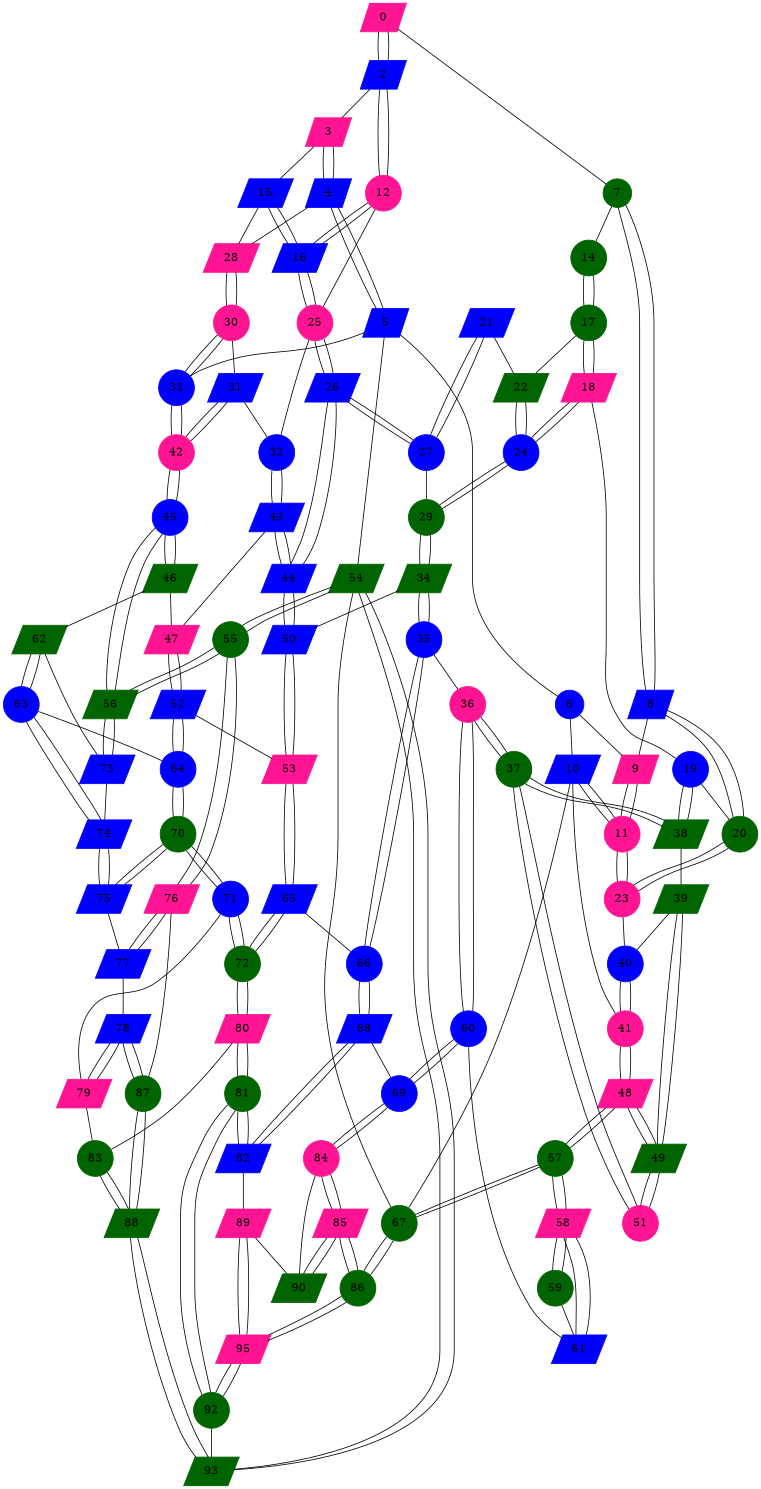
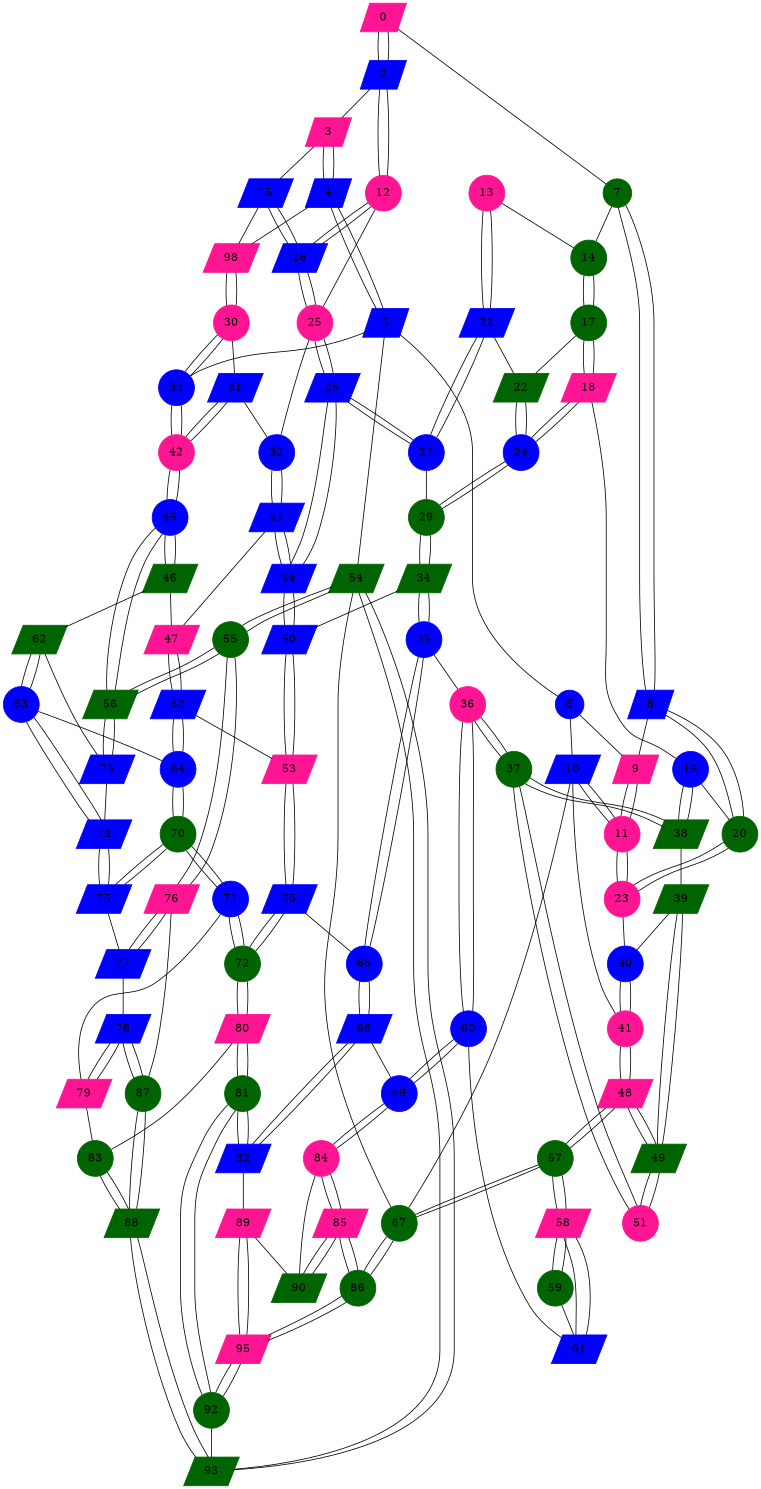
none -> (487, 193)
(231, 258) -> (231, 258)
